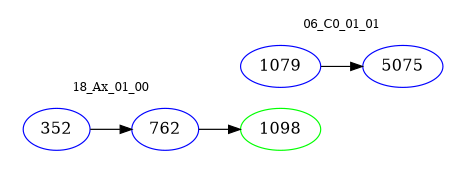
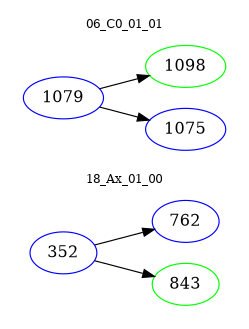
(403, 66) -> (186, 129)
(215, 129) -> (119, 84)
none -> (186, 284)
